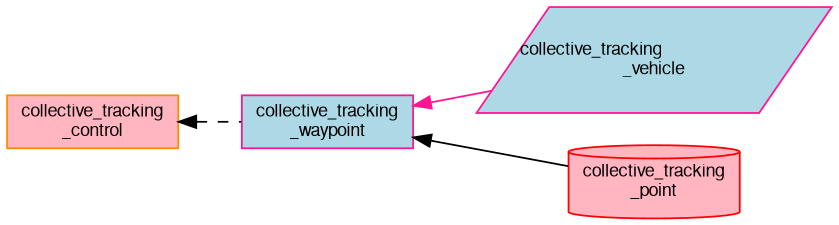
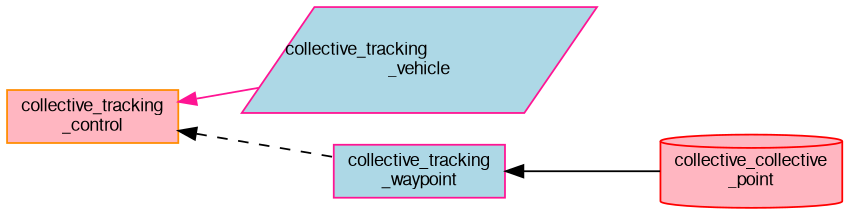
(461, 97) -> (228, 93)
(654, 182) -> (751, 171)
